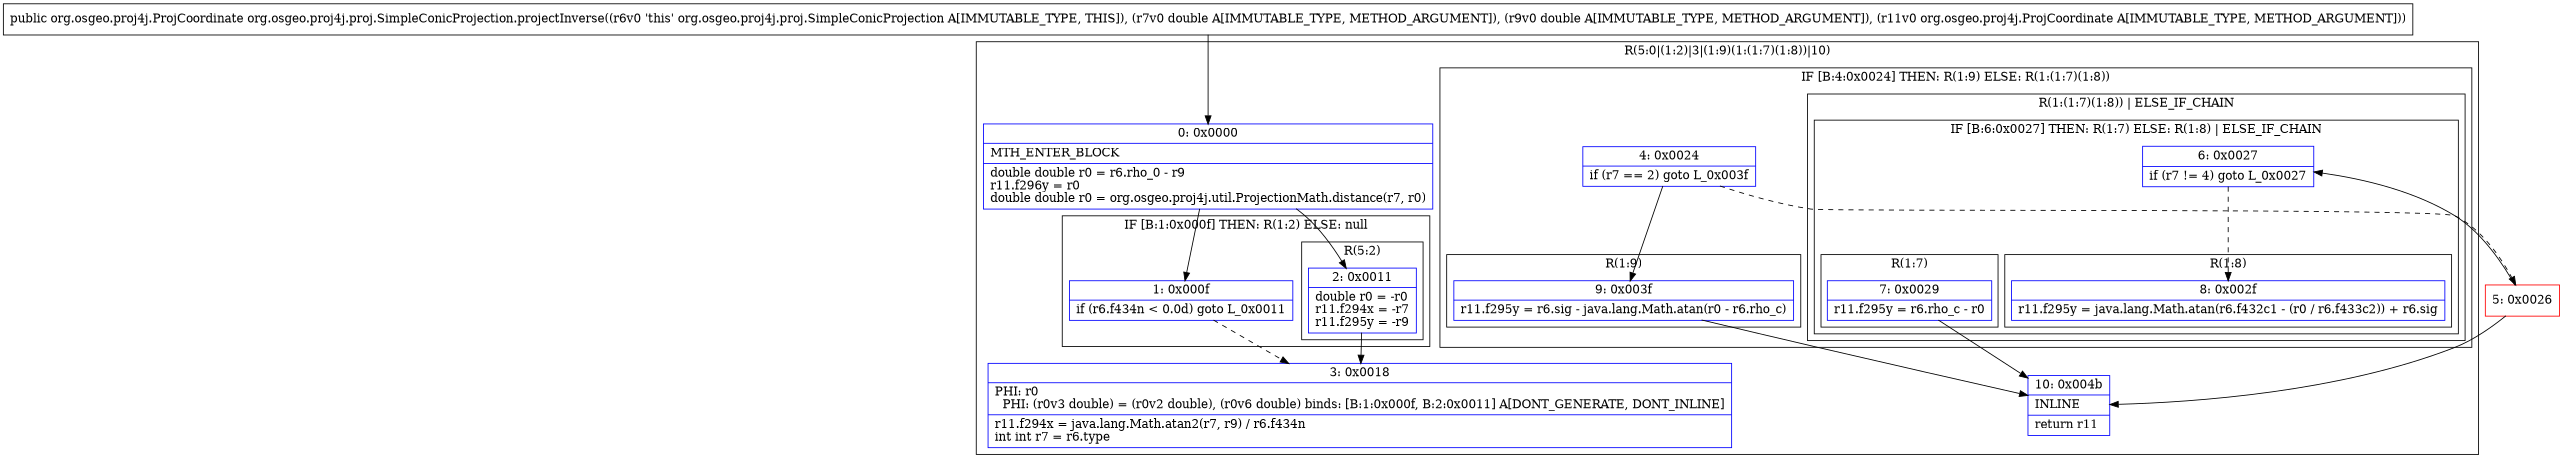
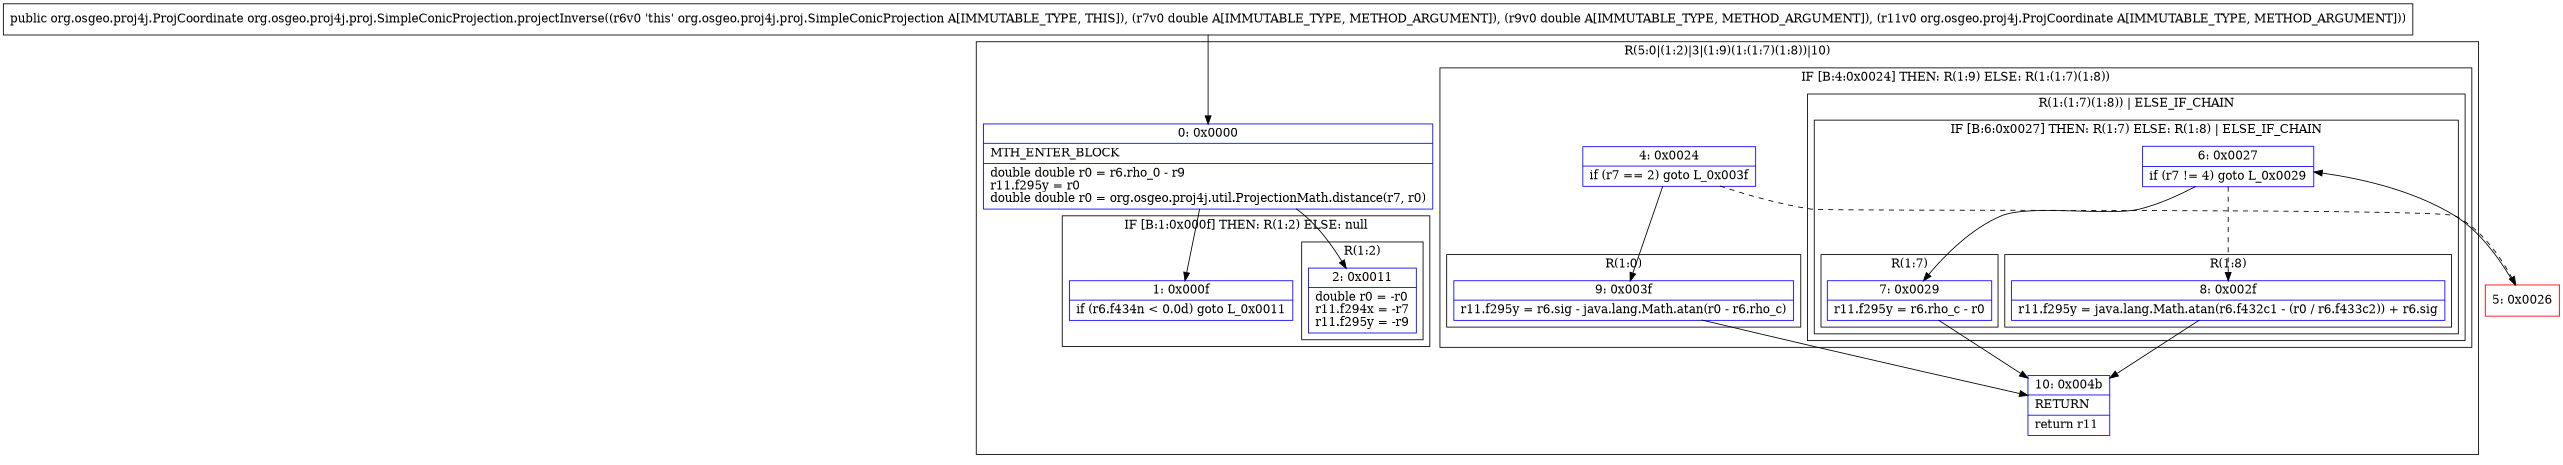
(2228, 176) -> (2228, 176)
(1035, 186) -> (1035, 186)
none -> (2003, 215)
(1362, 252) -> (1362, 252)
(1624, 264) -> (1624, 264)
(2319, 384) -> (2148, 353)
(2058, 405) -> (2062, 405)
(1360, 406) -> none
